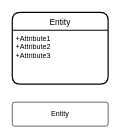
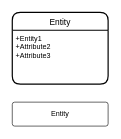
(37, 38) -> (31, 38)
